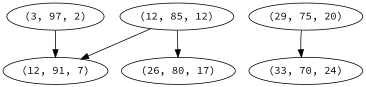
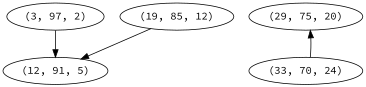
(177, 17) -> (177, 17)
(301, 40) -> (311, 48)
(55, 71) -> (55, 71)
(178, 71) -> none
